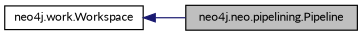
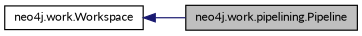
(272, 18) -> (272, 18)
